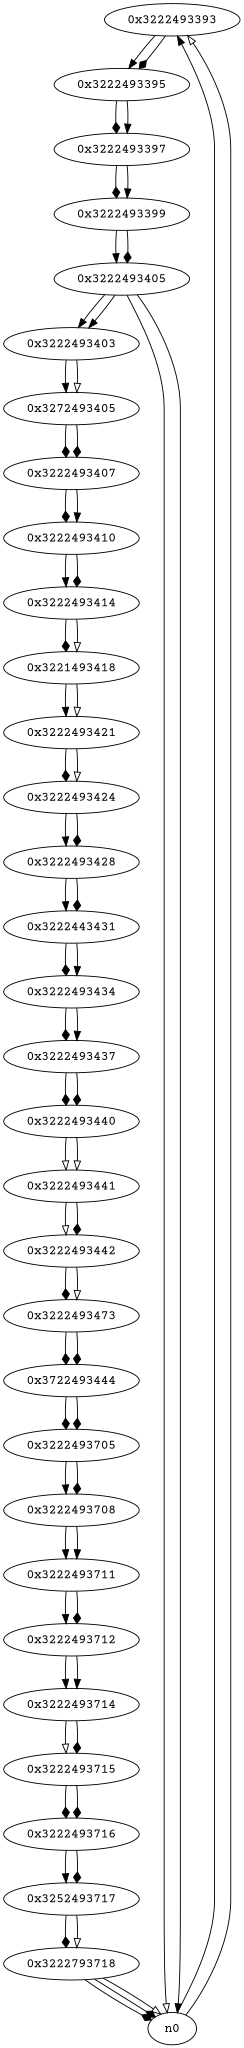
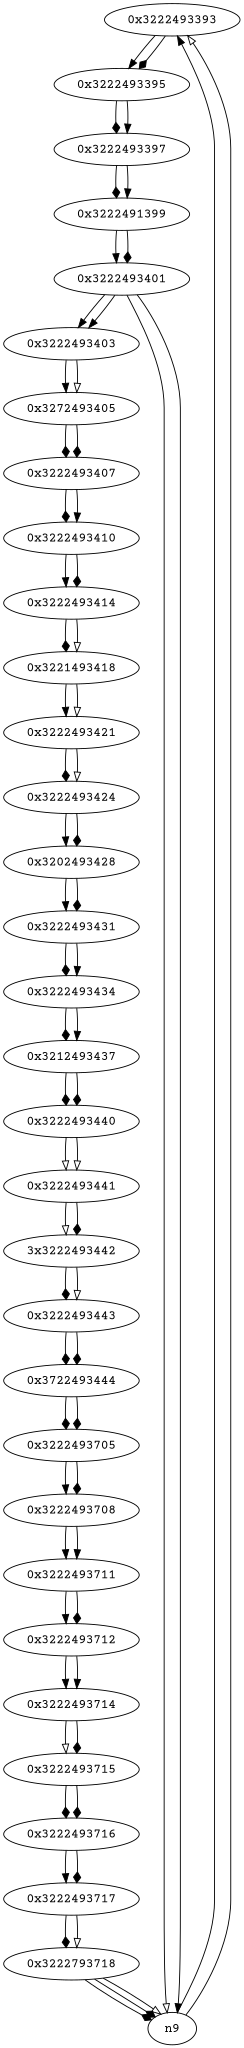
(122, 214) -> (122, 214)
(122, 279) -> (122, 279)
(71, 862) -> (71, 862)
(71, 927) -> (71, 927)
(71, 1057) -> (71, 1057)
(71, 1251) -> (71, 1251)
(71, 1316) -> (71, 1316)
(71, 1899) -> (71, 1899)
(172, 2029) -> (172, 2029)
